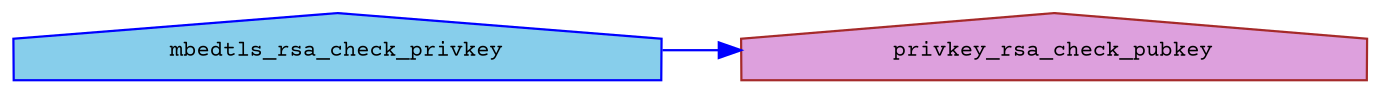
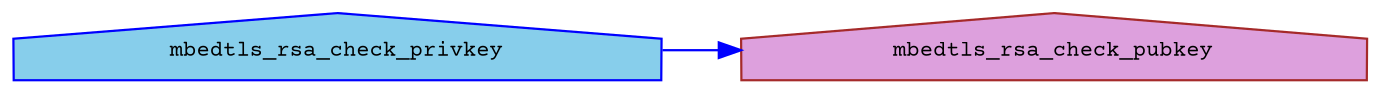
(1054, 50) -> (1054, 50)
